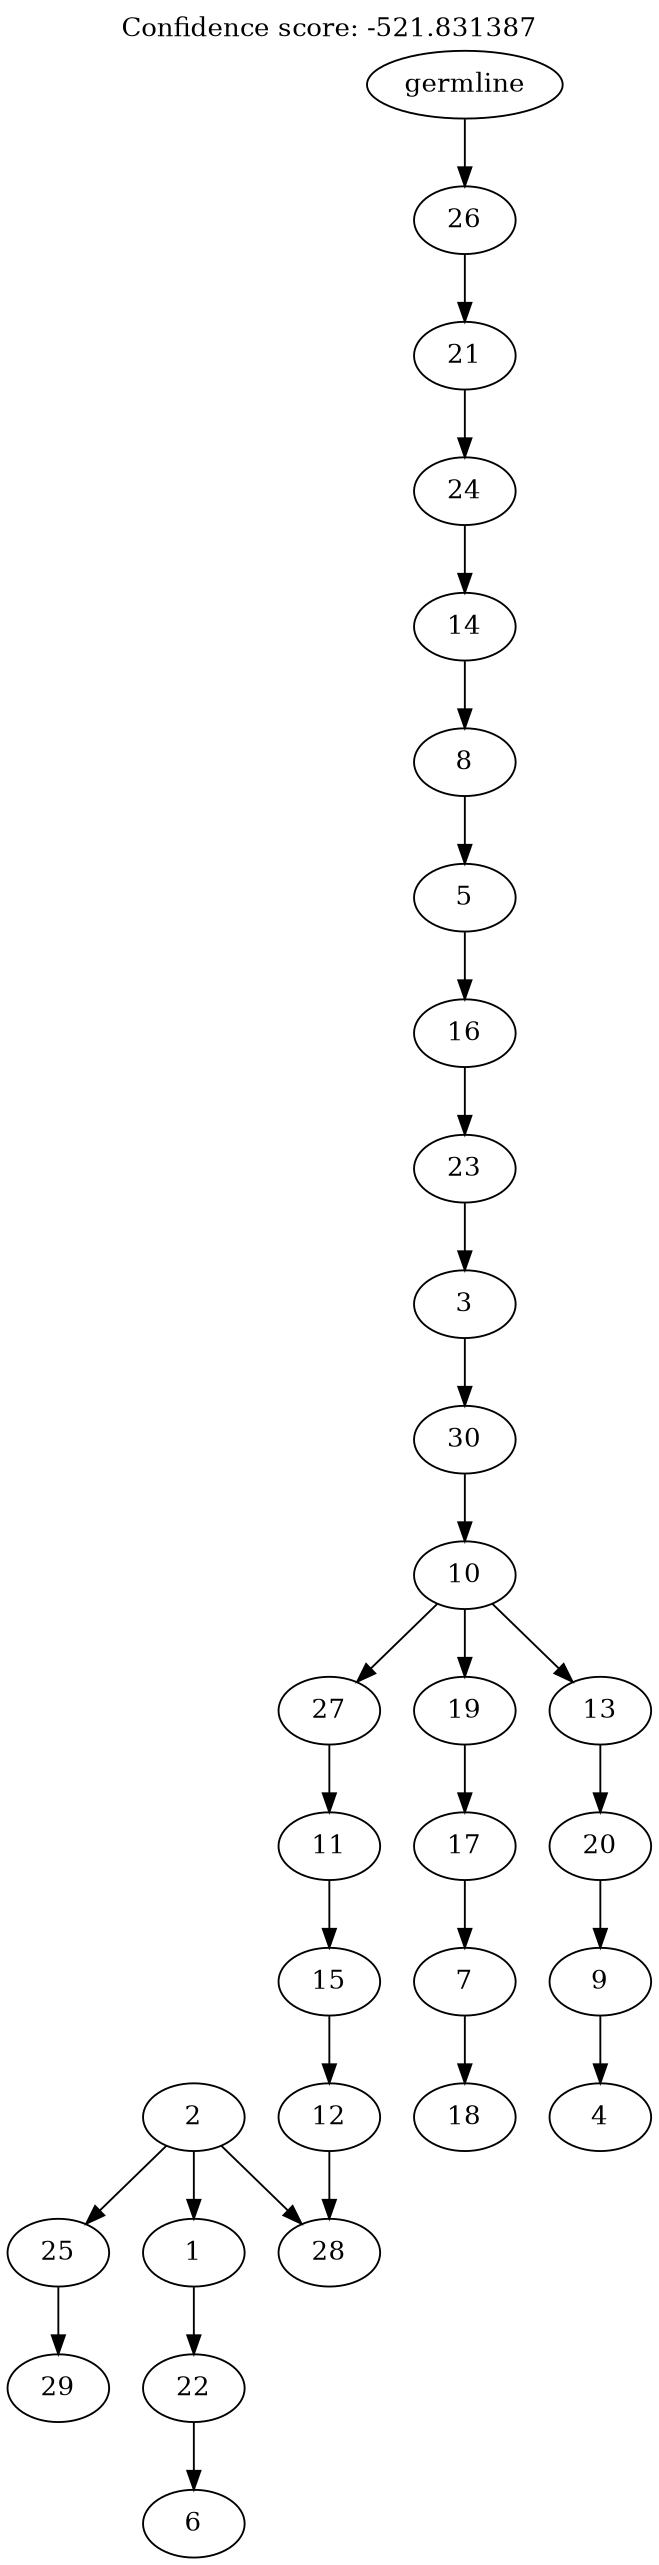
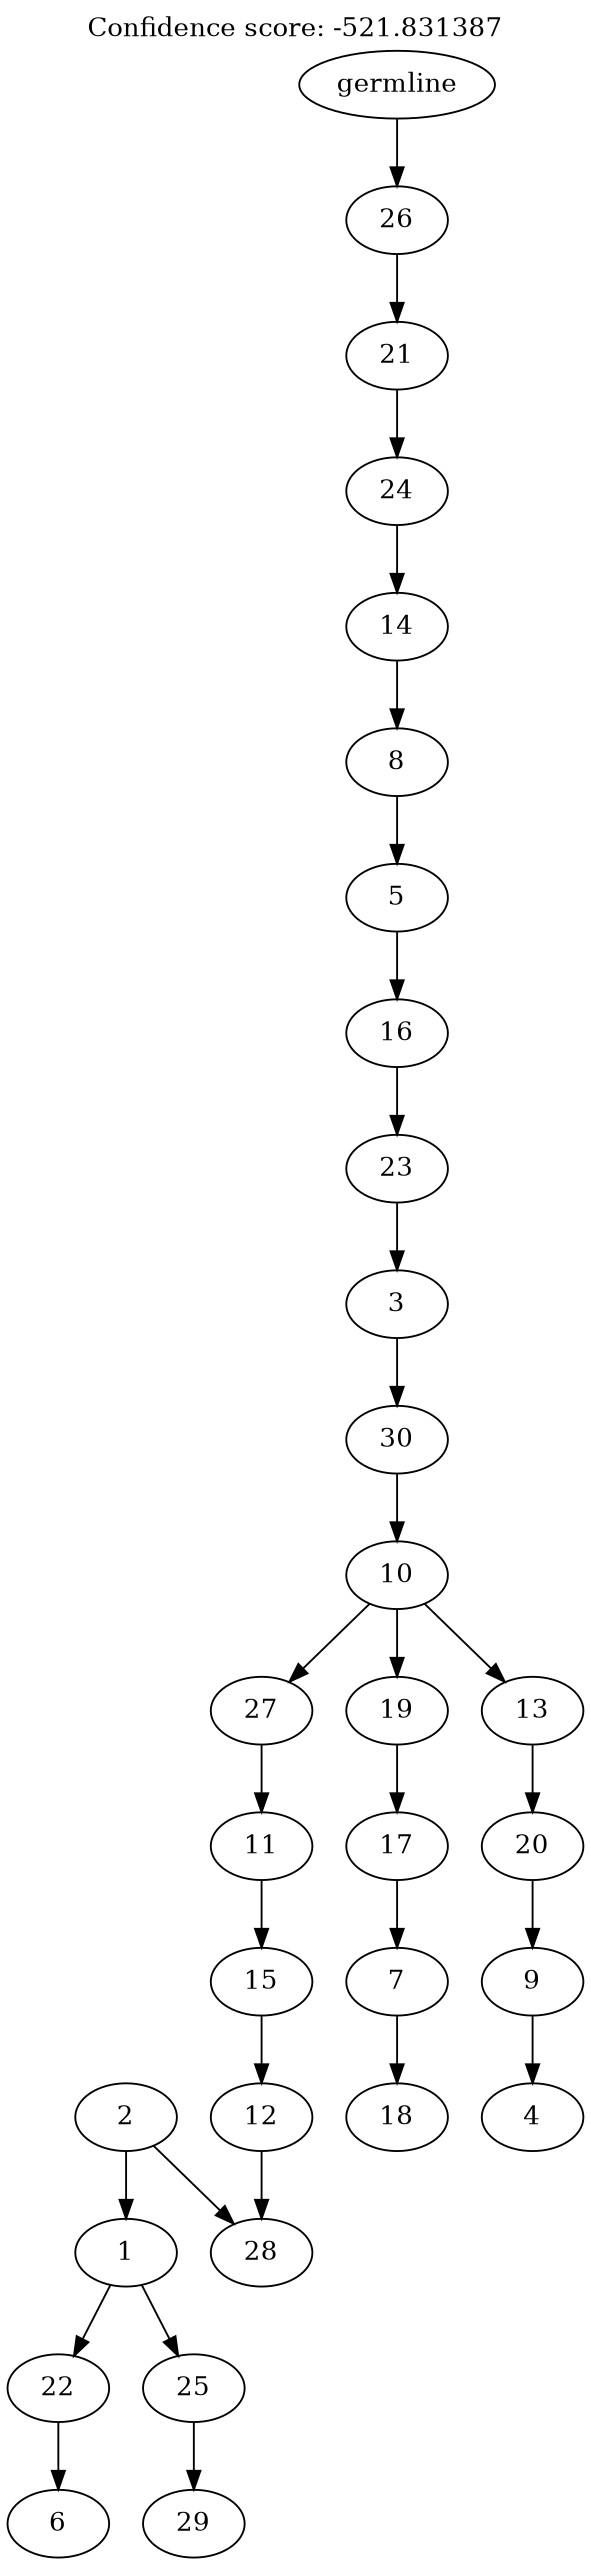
(133, 2178) -> (156, 2312)
